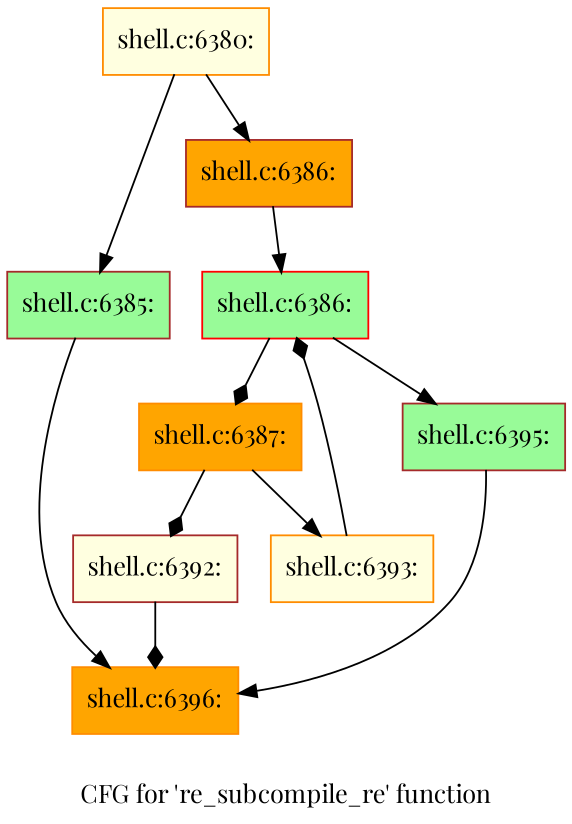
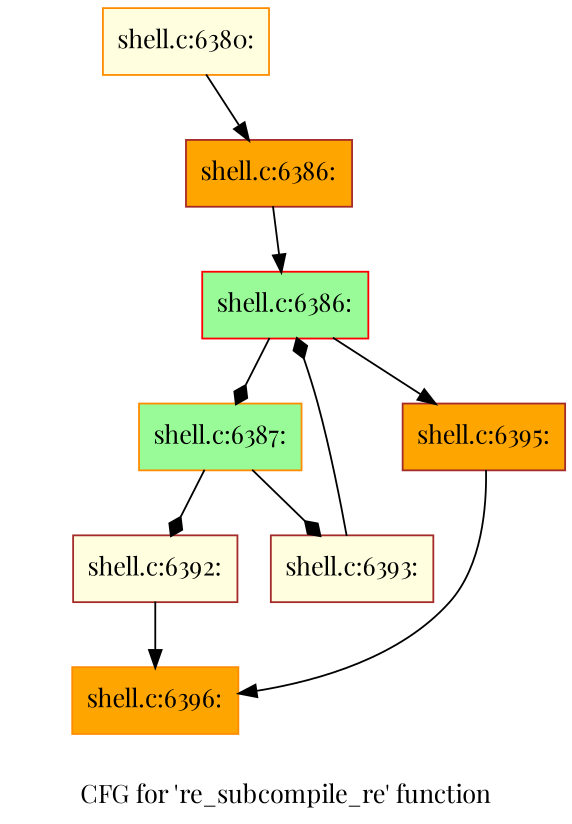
(88, 305) -> none
(220, 437) -> (220, 437)
(484, 437) -> (484, 437)
(280, 497) -> (280, 497)
(352, 569) -> (352, 569)
(155, 626) -> (155, 626)
